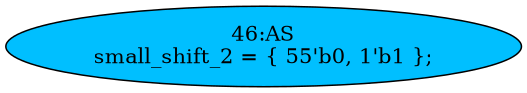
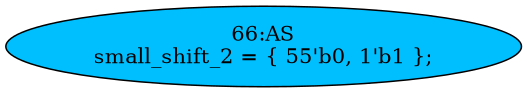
(264, 46) -> (264, 46)
